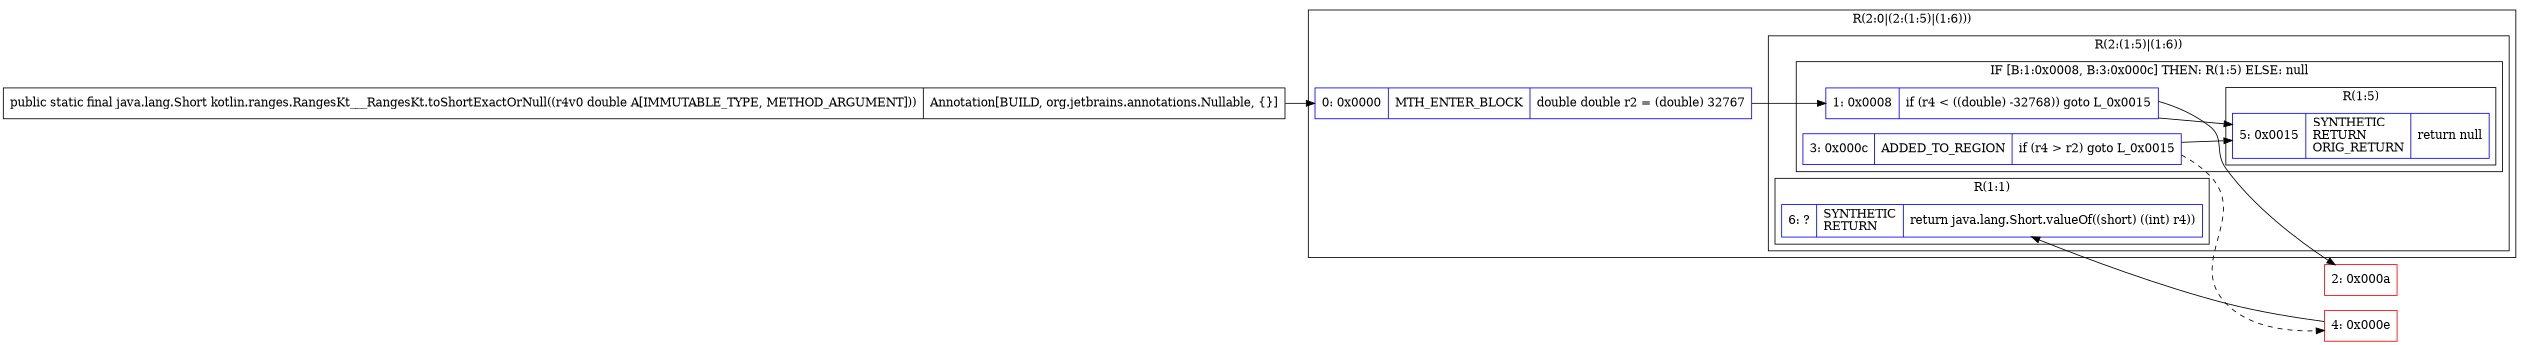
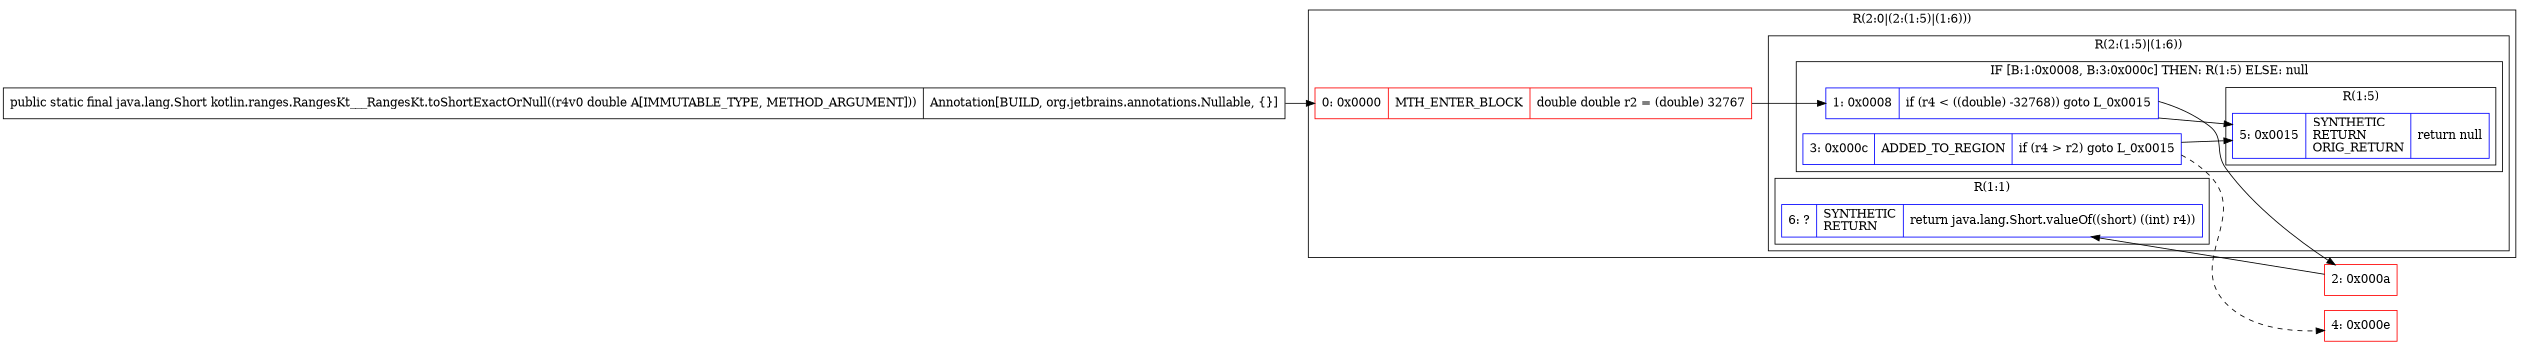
(1533, 103) -> (1533, 103)
(2179, 290) -> (2252, 263)
